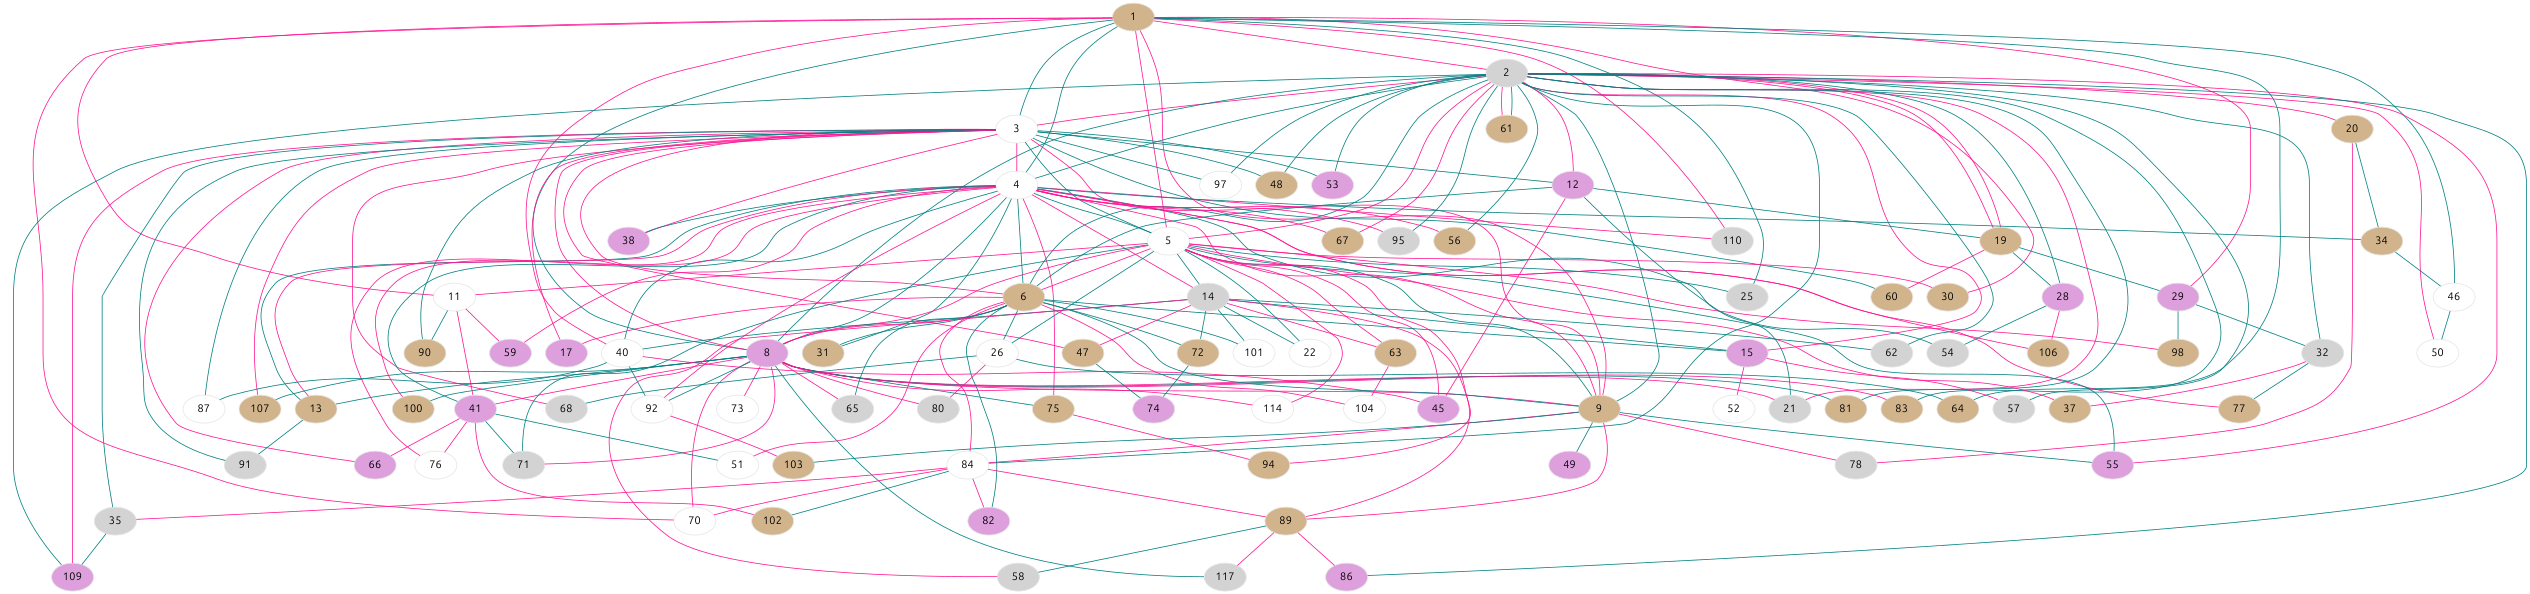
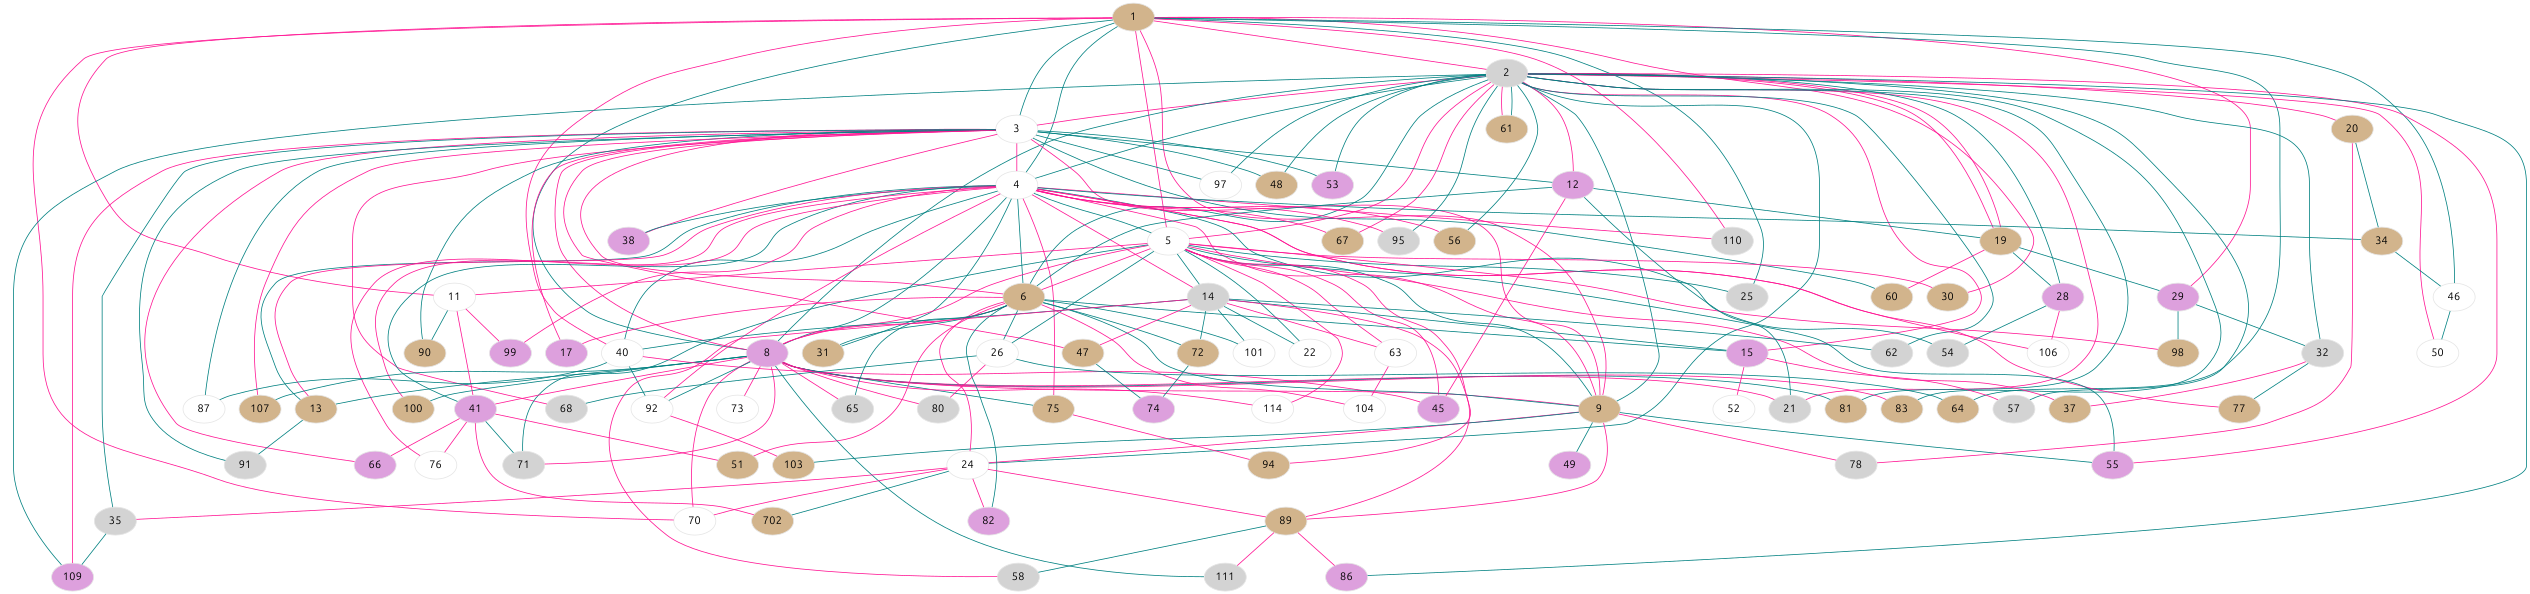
(1097, 209) -> none
(510, 353) -> (510, 353)
(1396, 353) -> (1396, 353)
(2048, 353) -> (2048, 353)
(601, 436) -> (601, 436)
(738, 465) -> (738, 465)
(968, 465) -> (968, 465)
(773, 521) -> (773, 521)
(1225, 577) -> (1225, 577)
